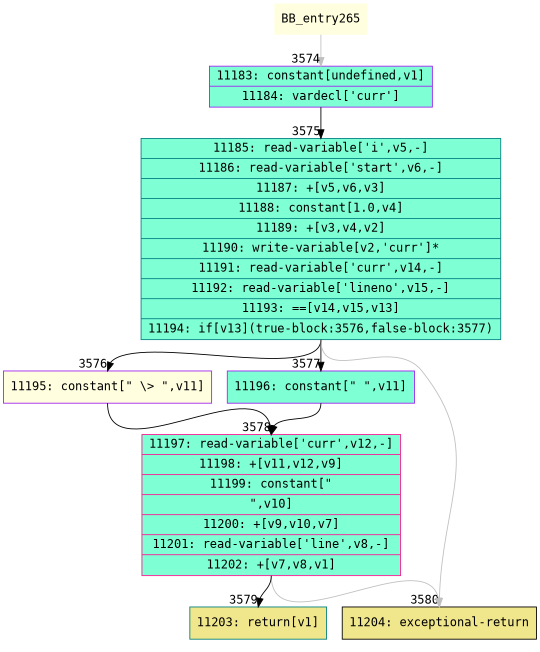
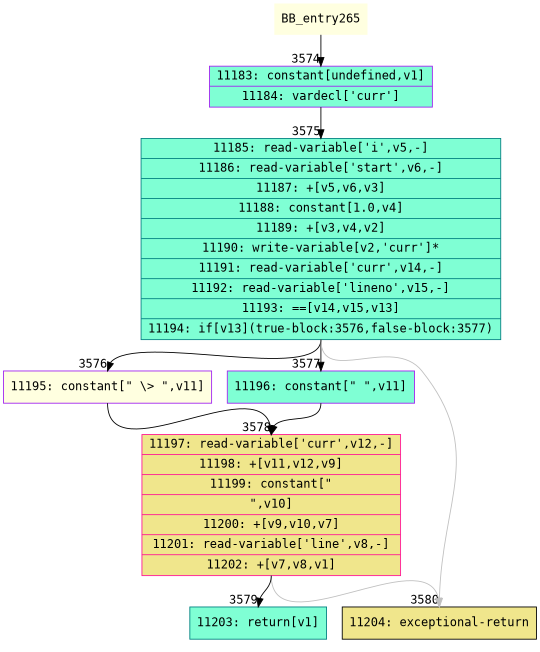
(321, 46) -> (321, 46)
(271, 505) -> (271, 505)
(258, 623) -> (258, 623)
